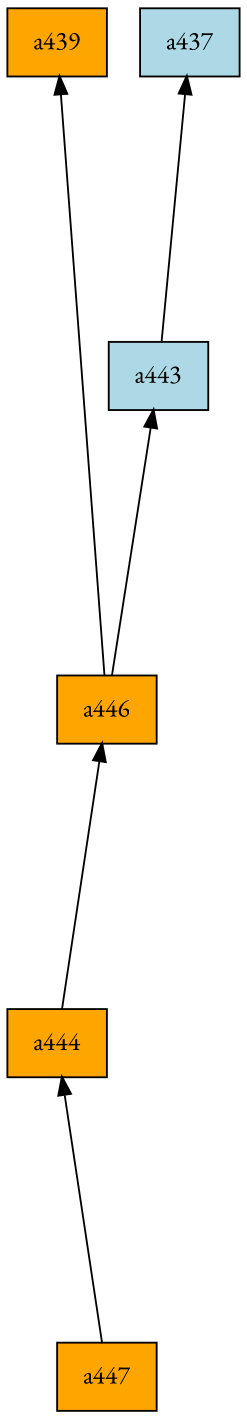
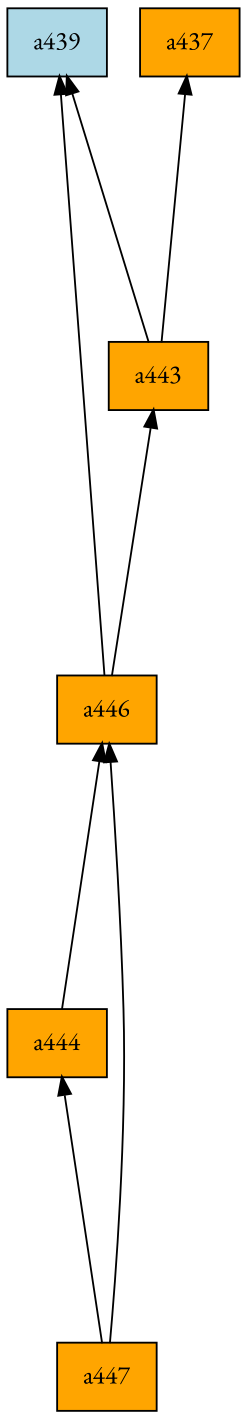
(57, 42) -> (57, 42)
(190, 42) -> (190, 42)
none -> (111, 218)
(159, 376) -> (159, 376)
none -> (124, 1053)
